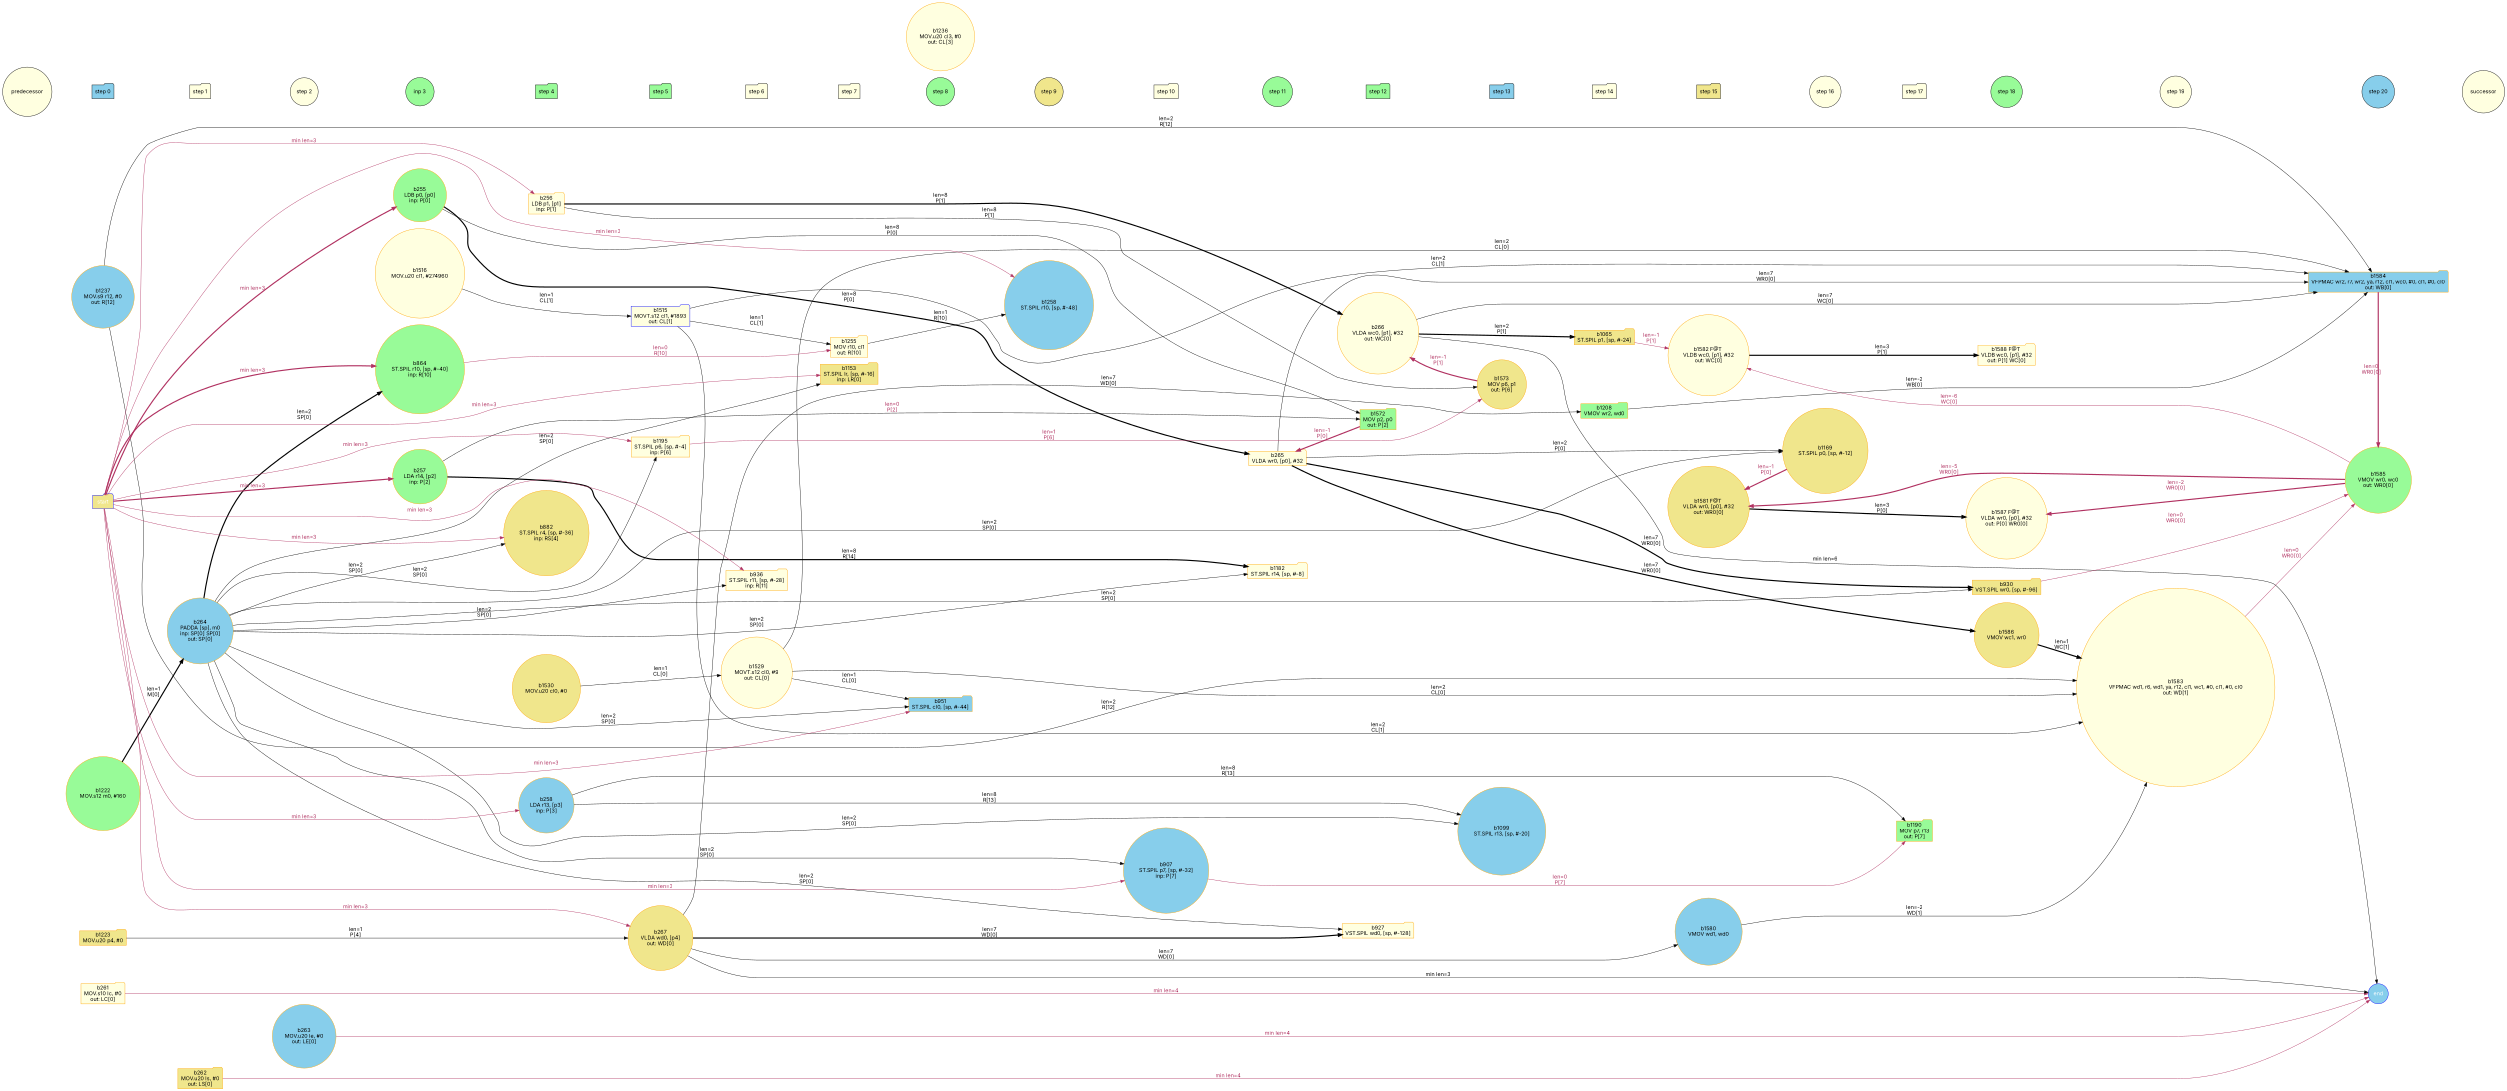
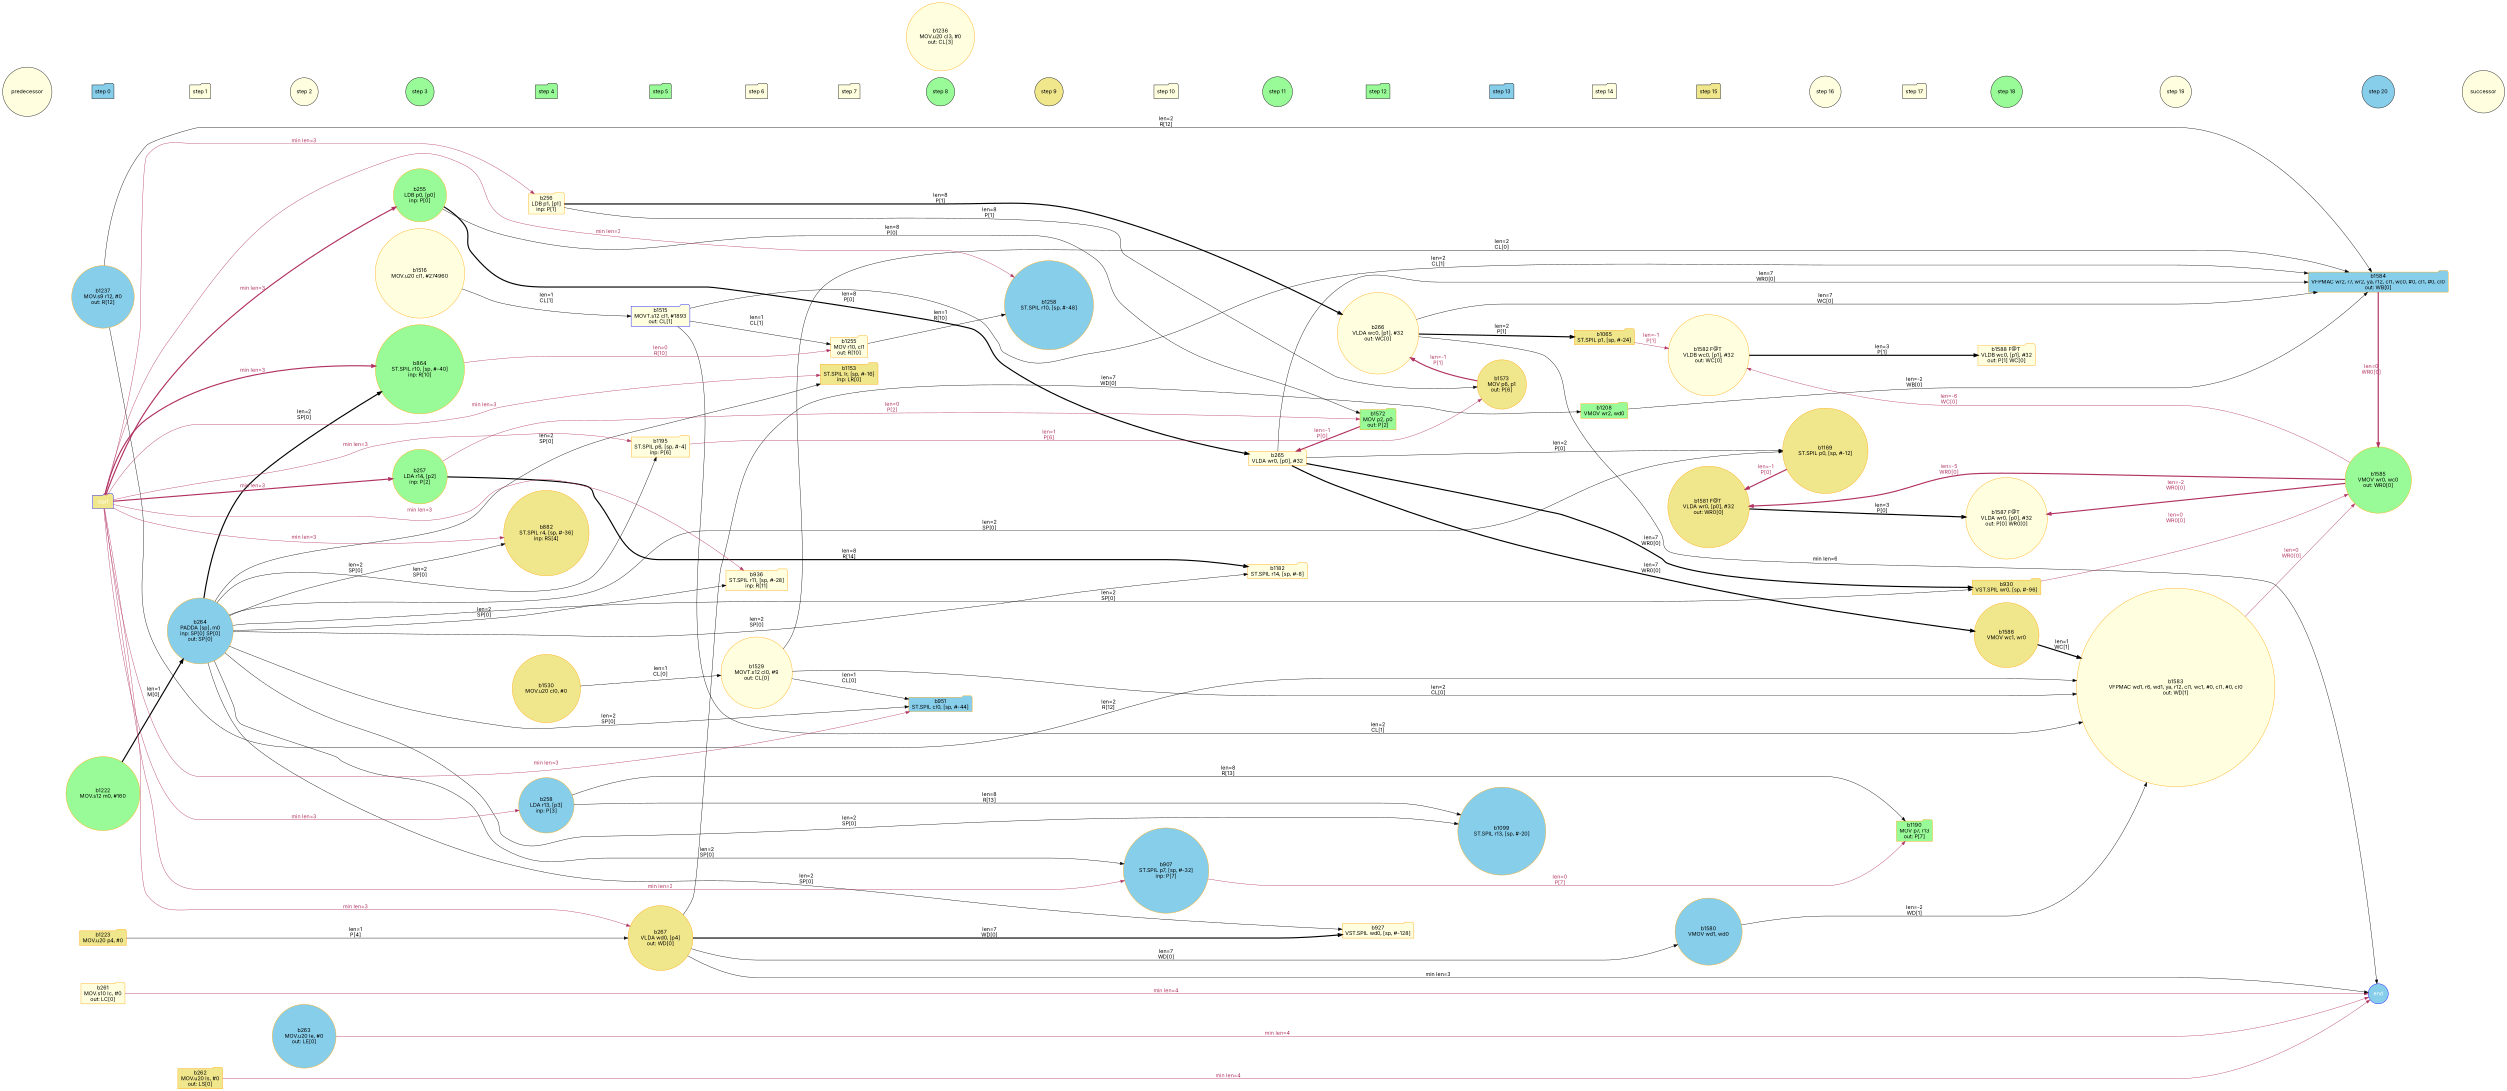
(420, 92) -> (420, 92)
(895, 413) -> (895, 413)
